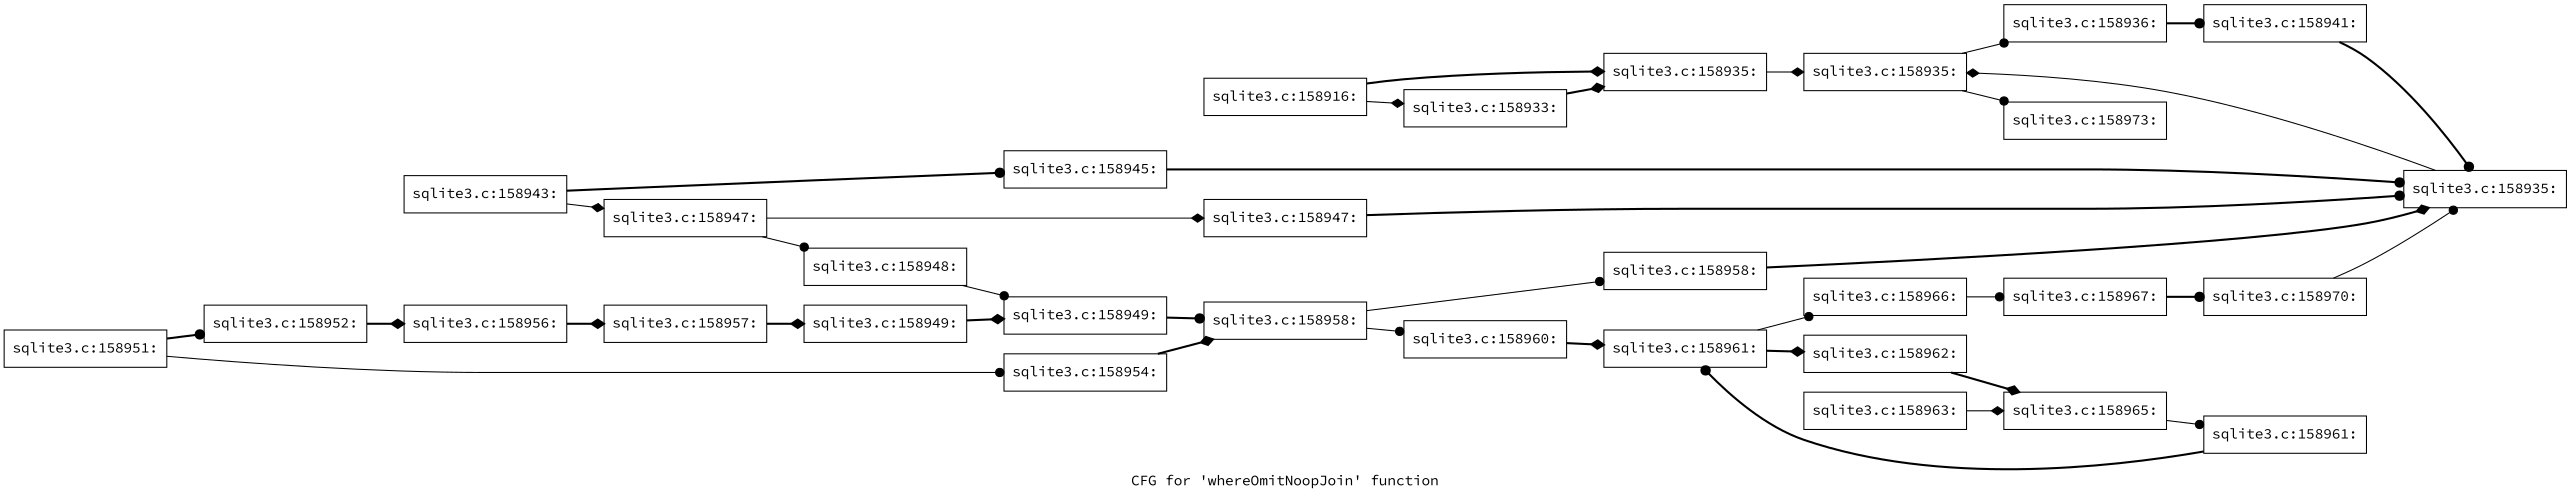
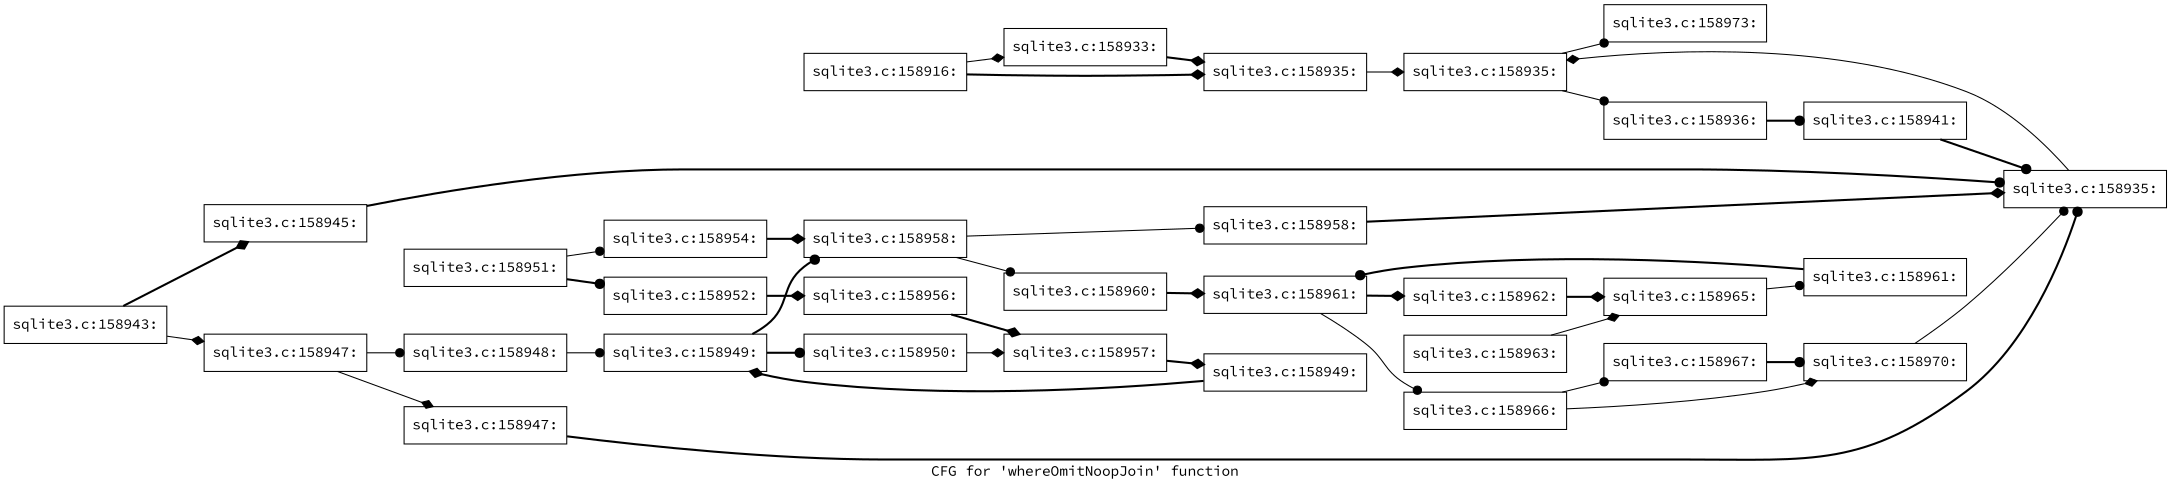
(781, 182) -> (180, 277)
none -> (885, 353)
none -> (1686, 401)
